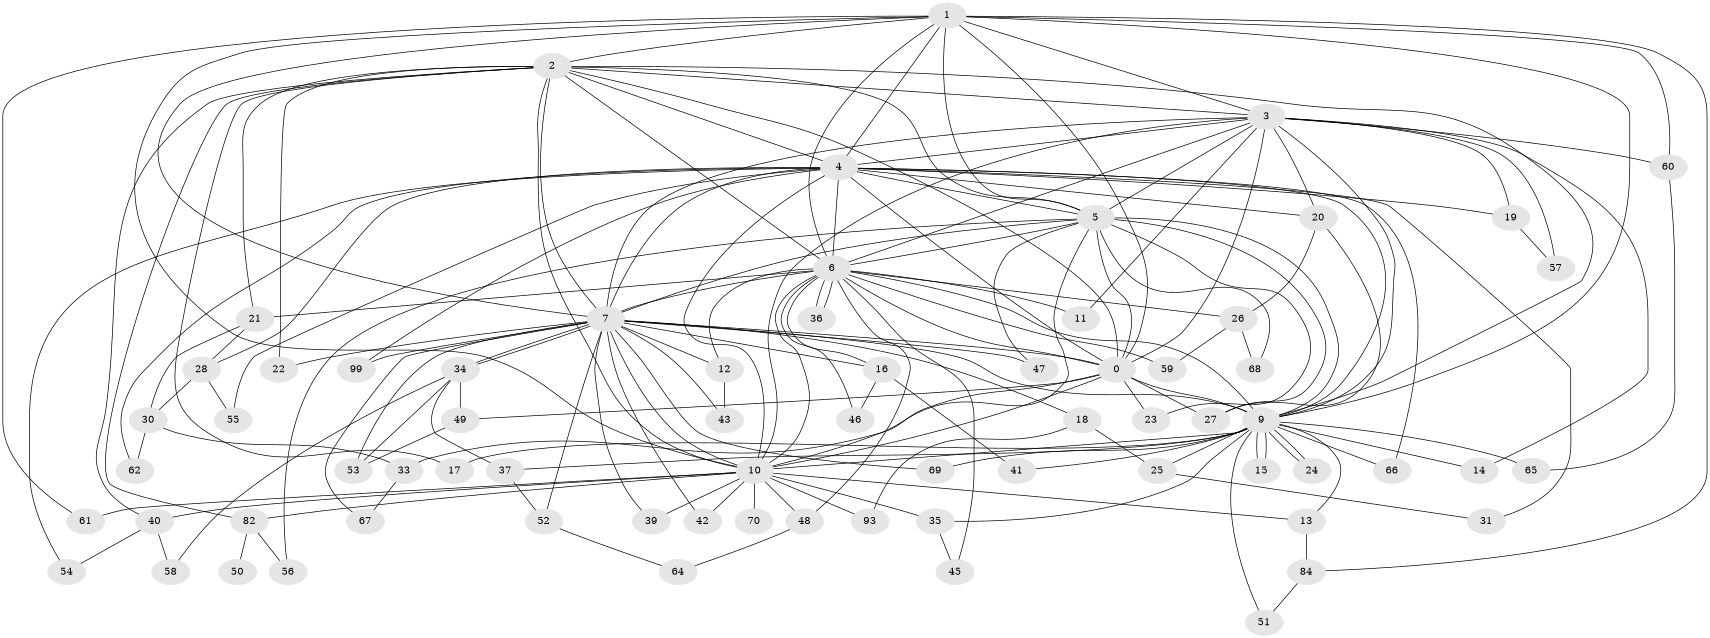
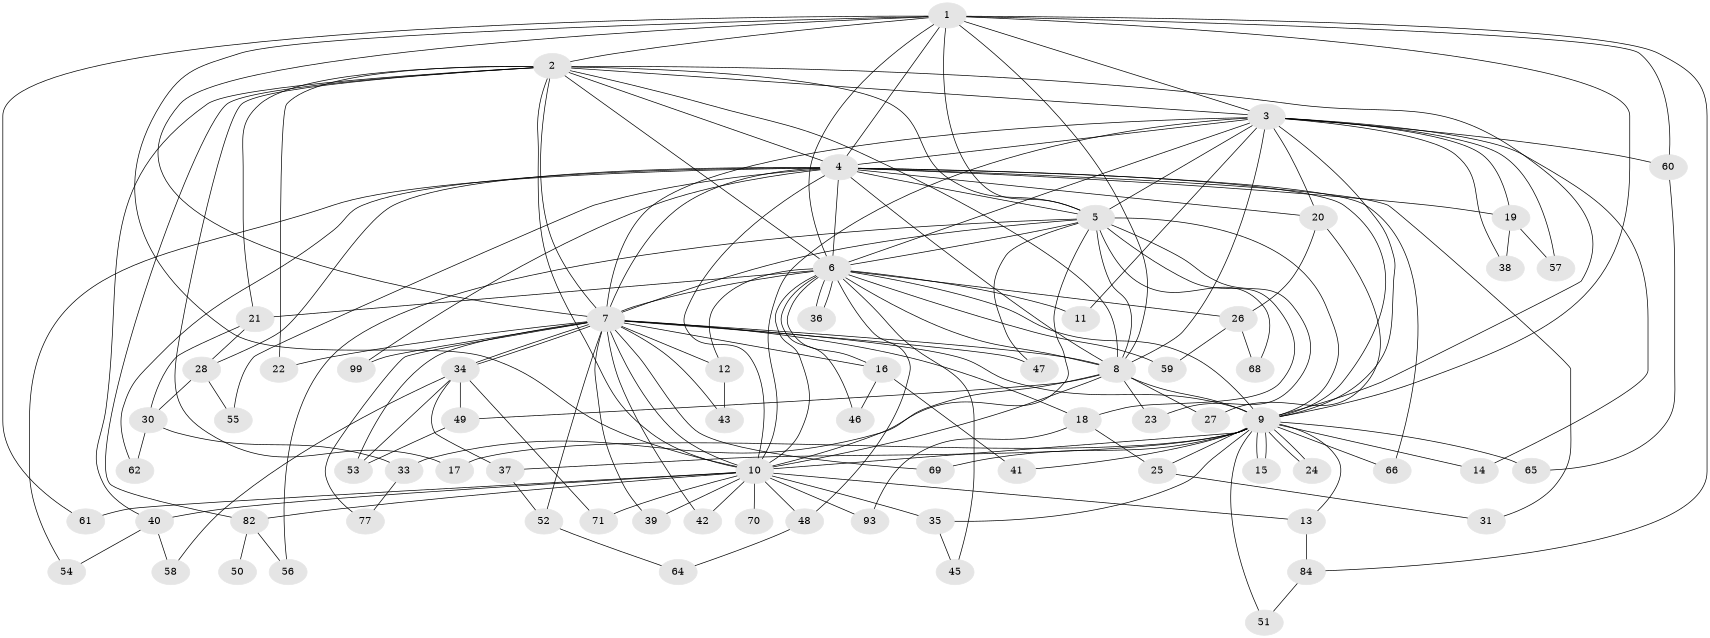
none -> (1505, 268)
(1296, 290) -> (1294, 341)
(1117, 370) -> (1117, 370)
(365, 521) -> (365, 521)
none -> (599, 521)
